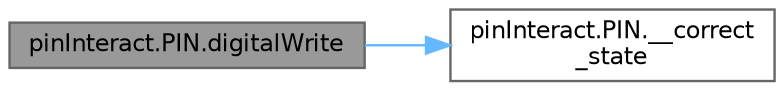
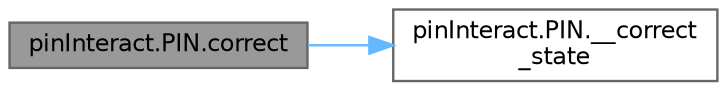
(187, 45) -> (158, 45)
